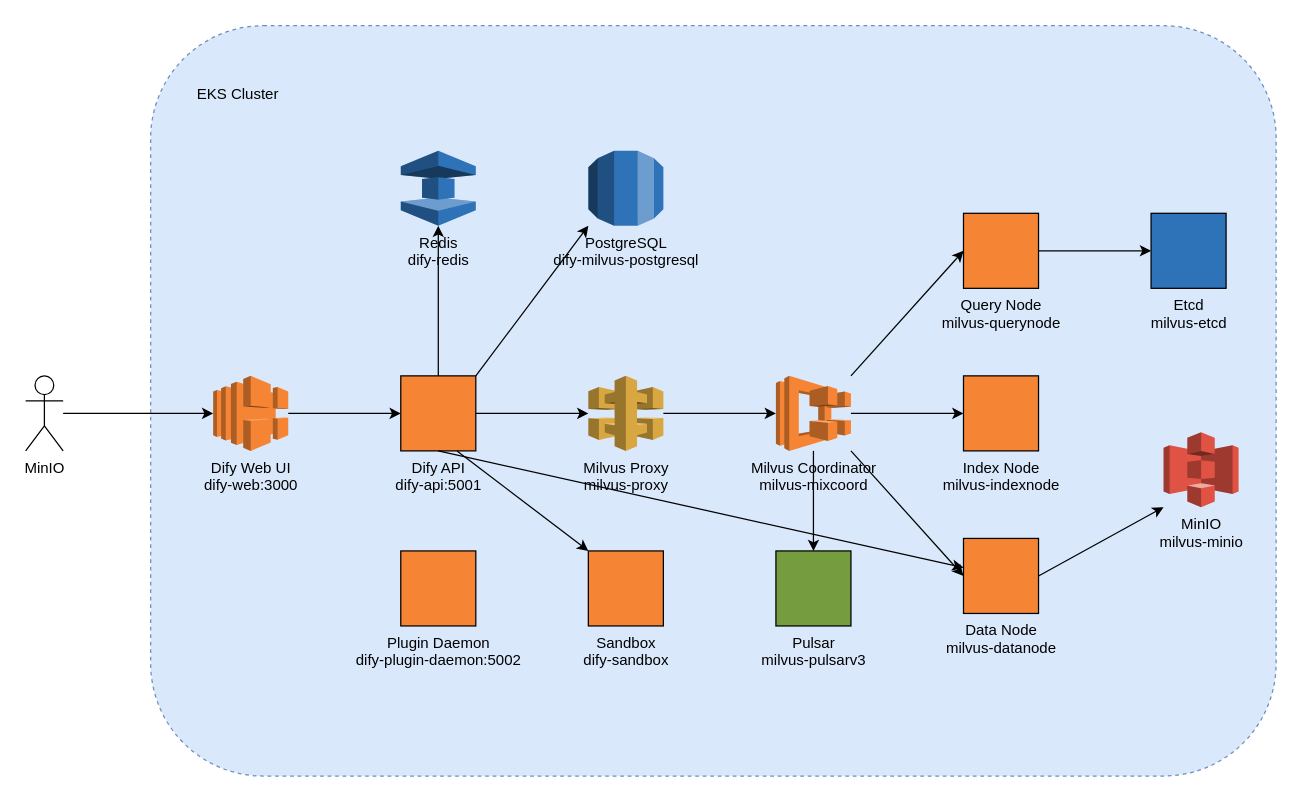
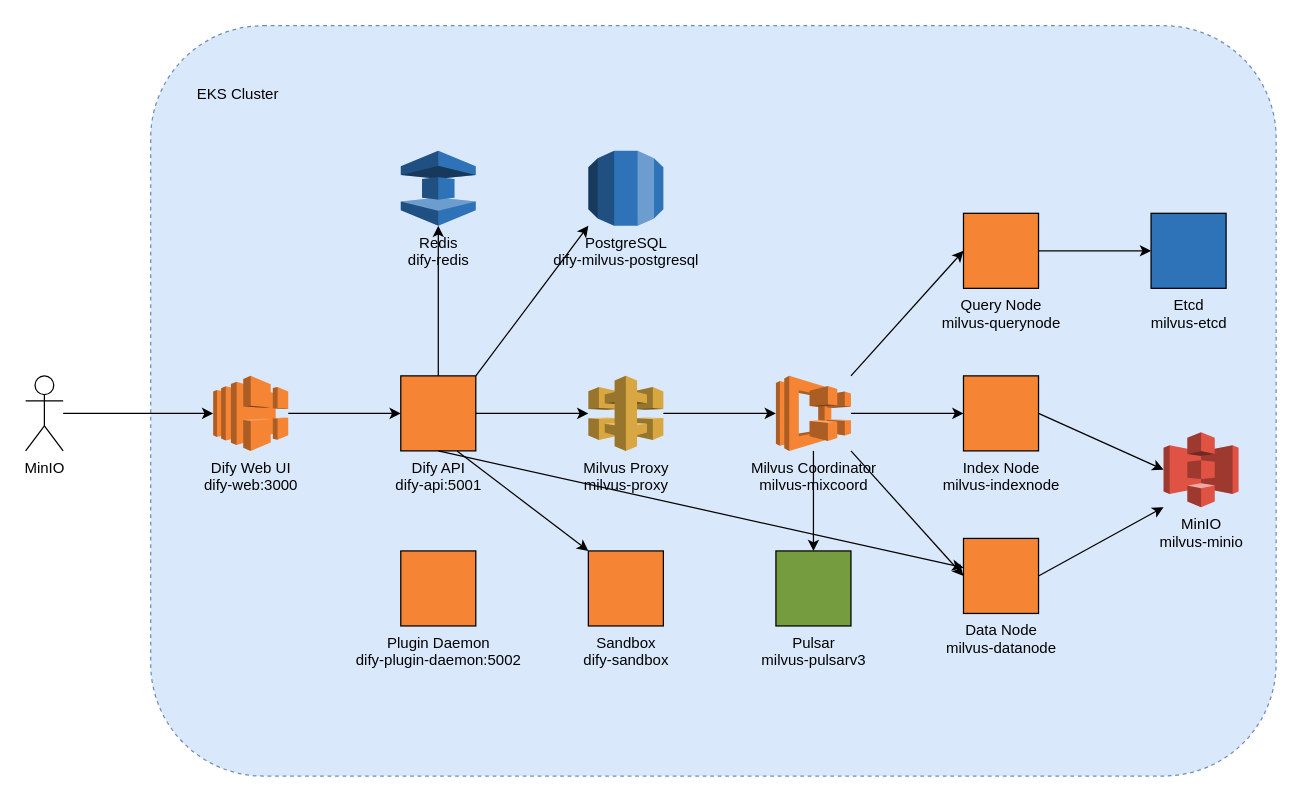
none -> (1097, 439)
